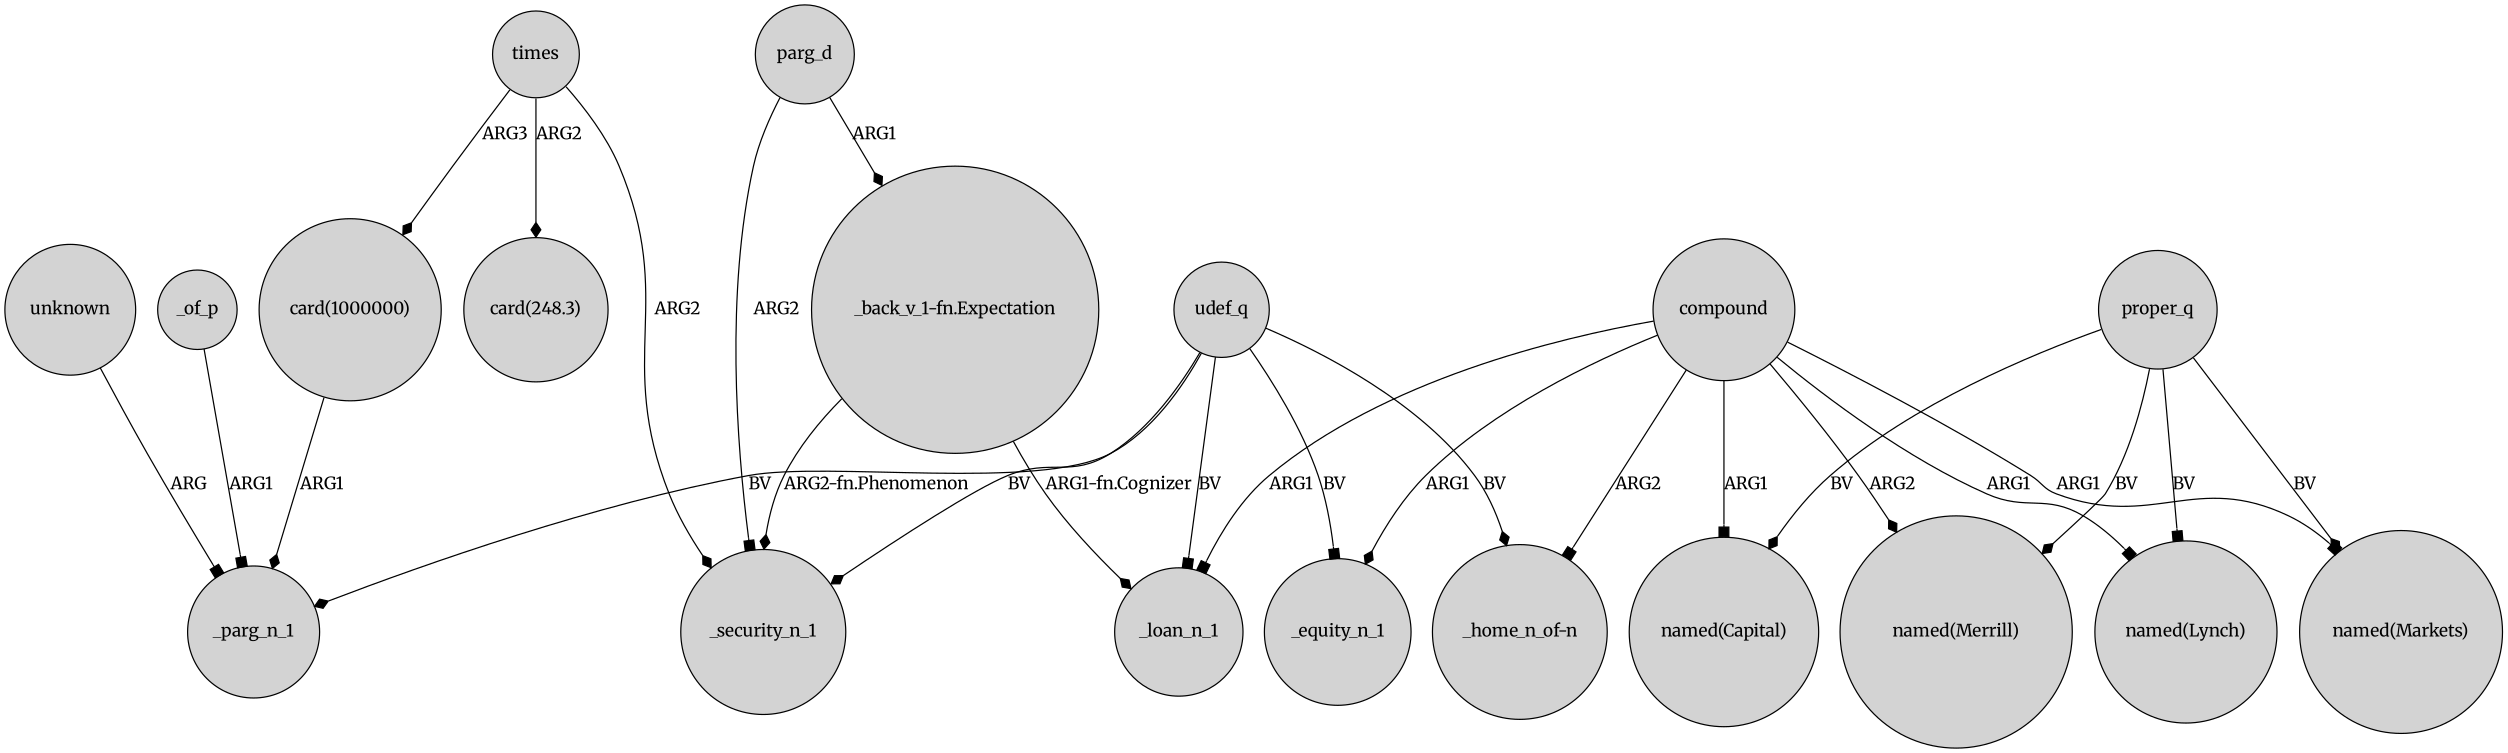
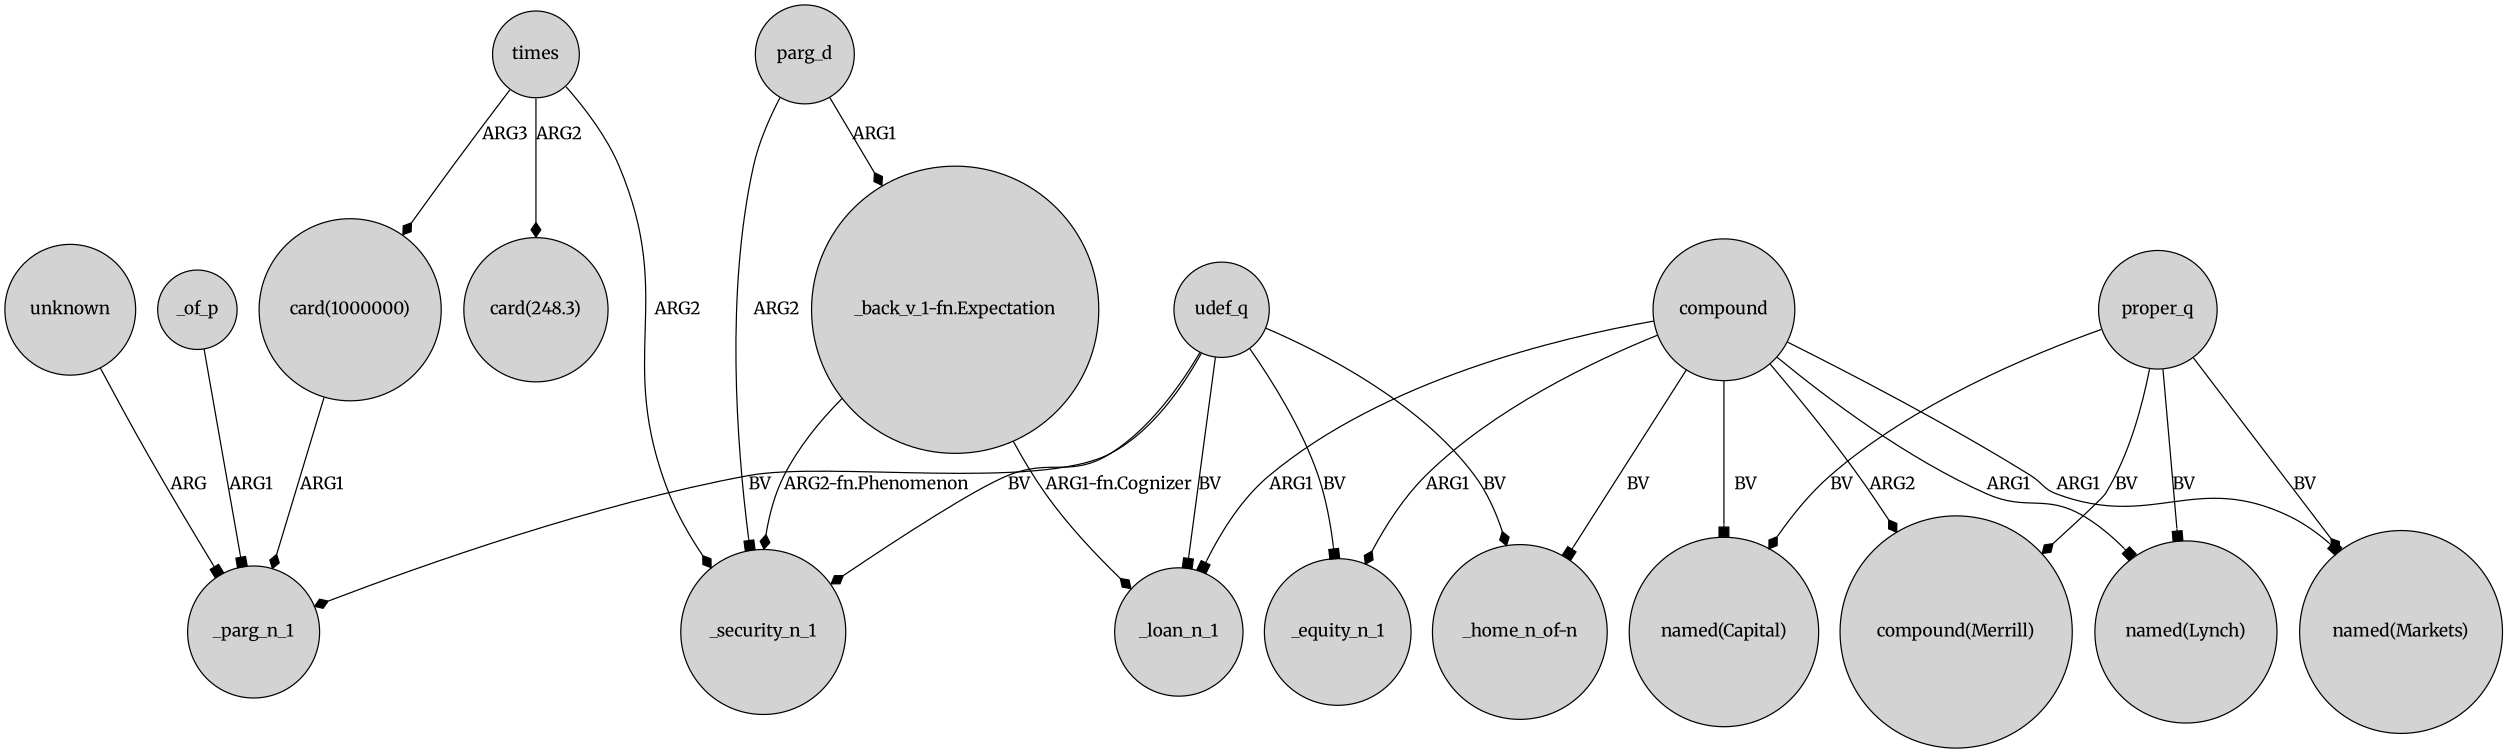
(1638, 485) -> (1638, 485)
(1746, 485) -> (1746, 485)
(1956, 632) -> (1956, 632)
